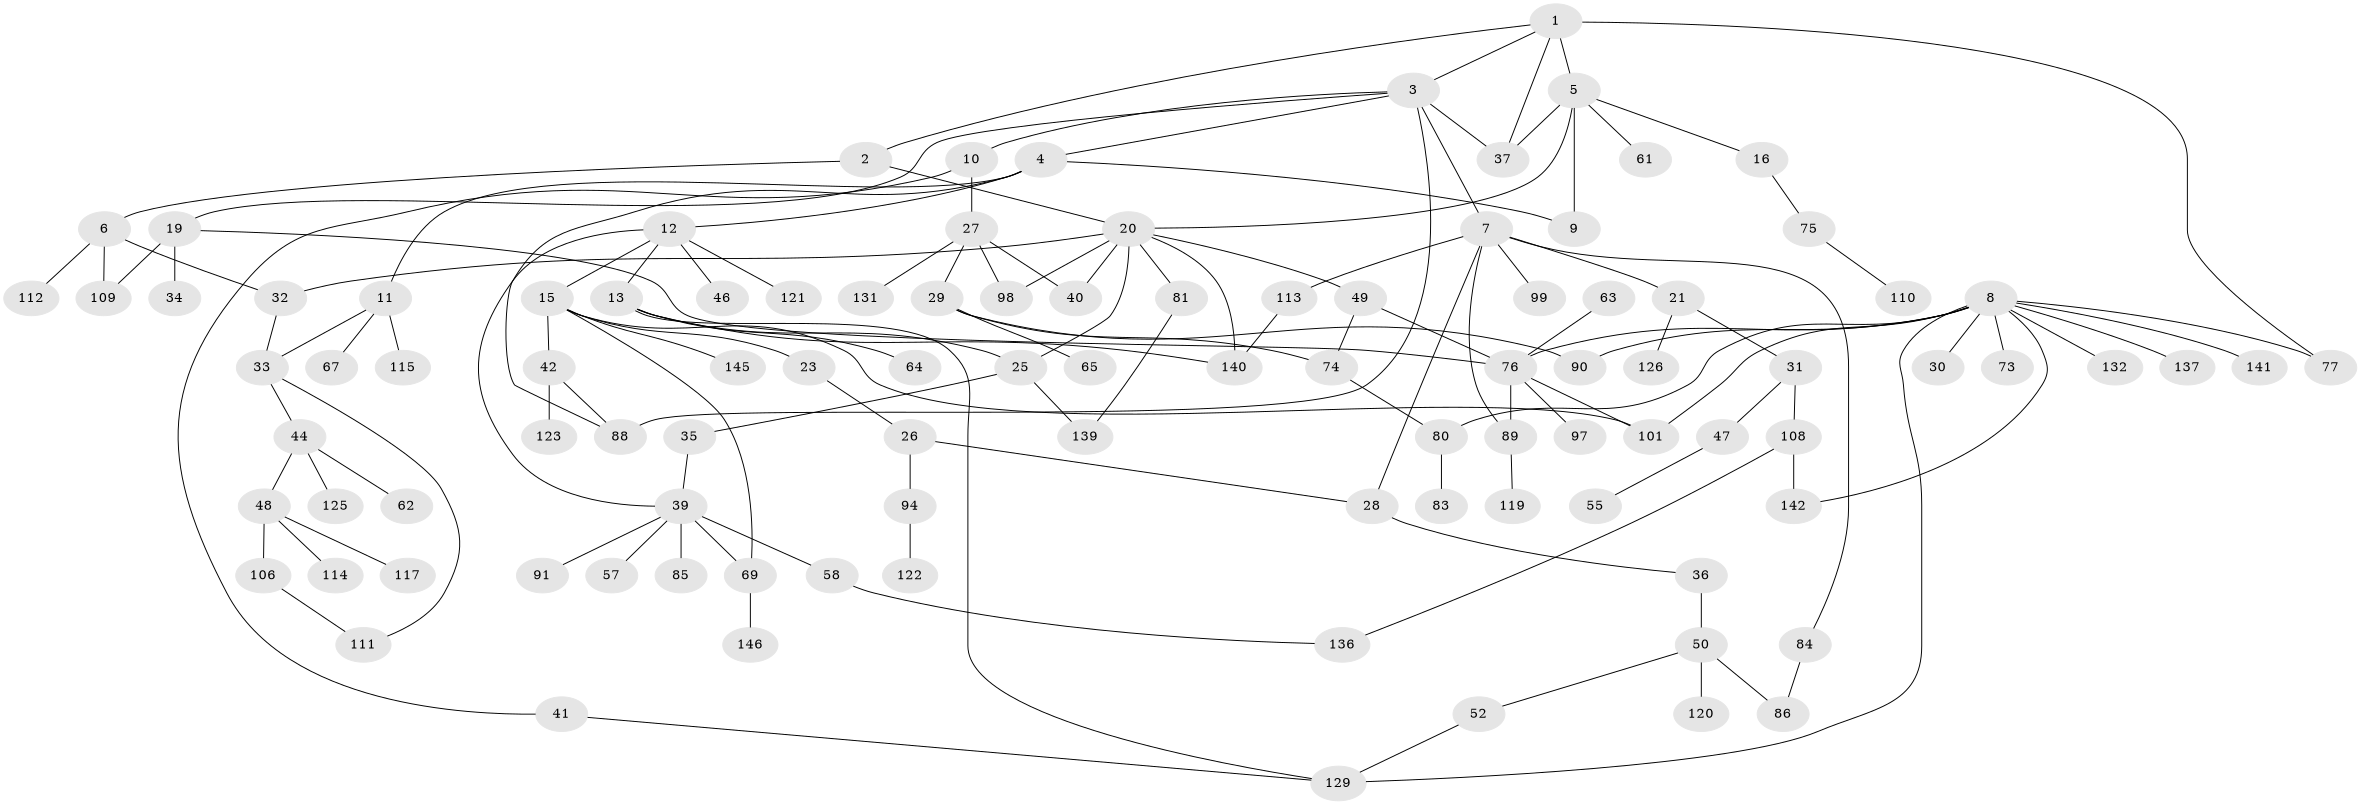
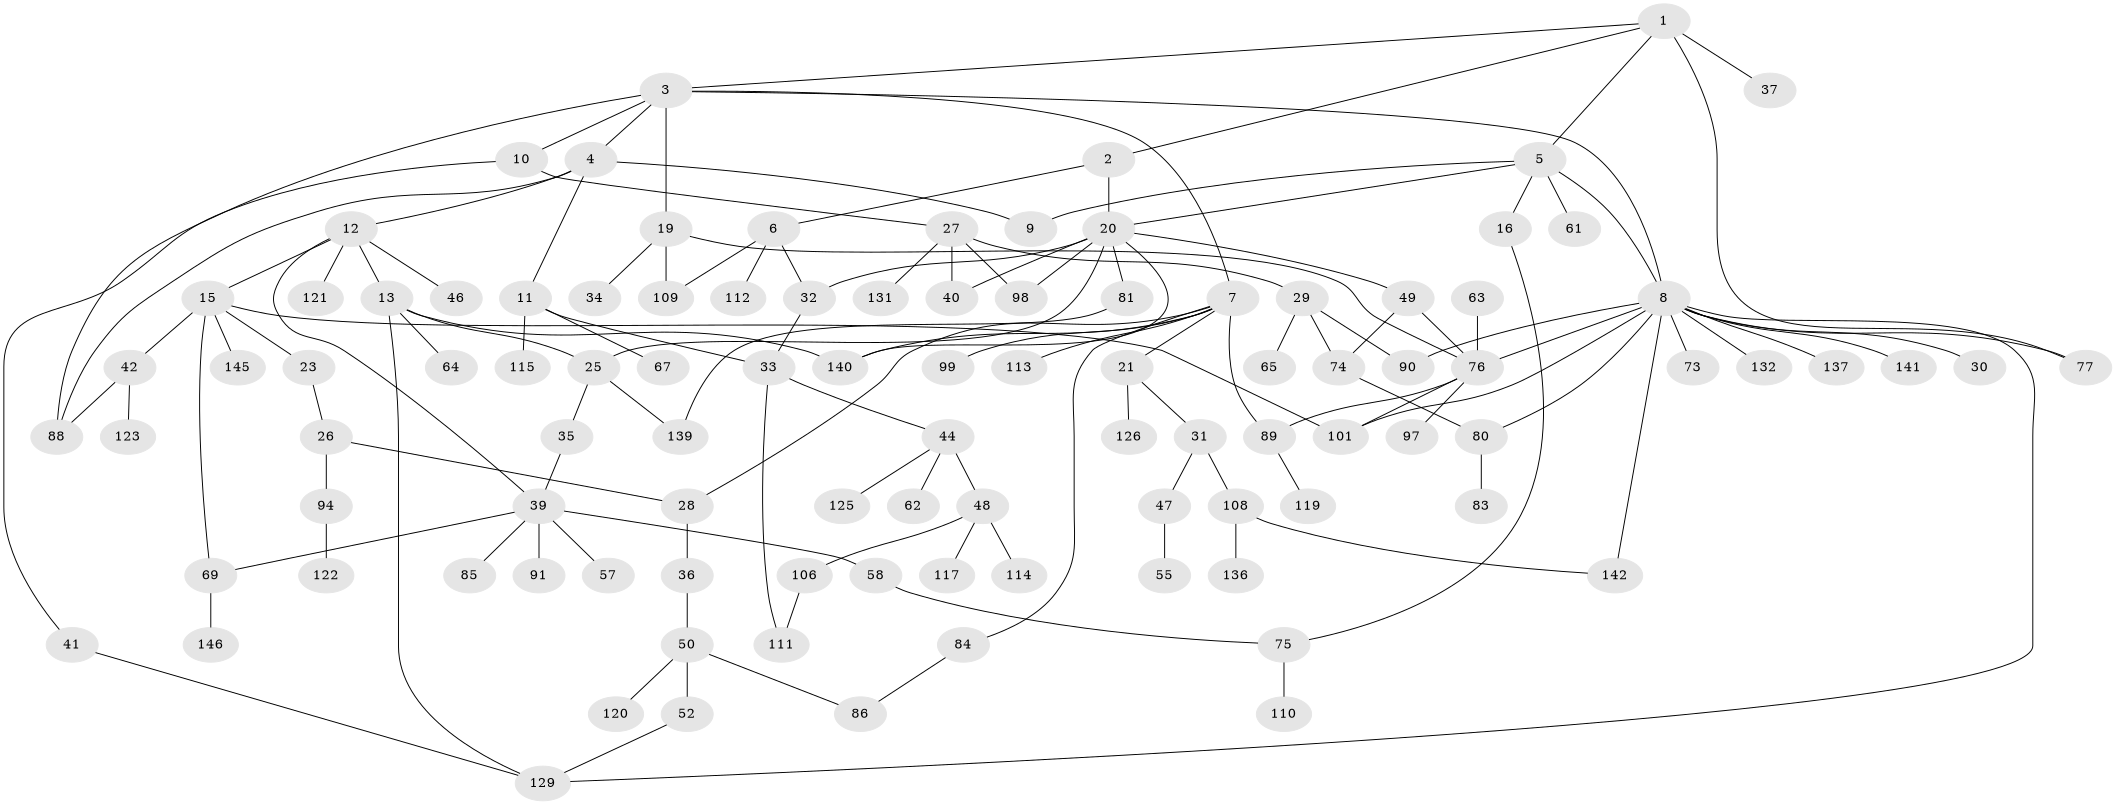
(1458, 125) -> (1219, 106)
(1539, 125) -> (1616, 219)
(1267, 326) -> (1037, 333)
(1082, 628) -> (1075, 627)
